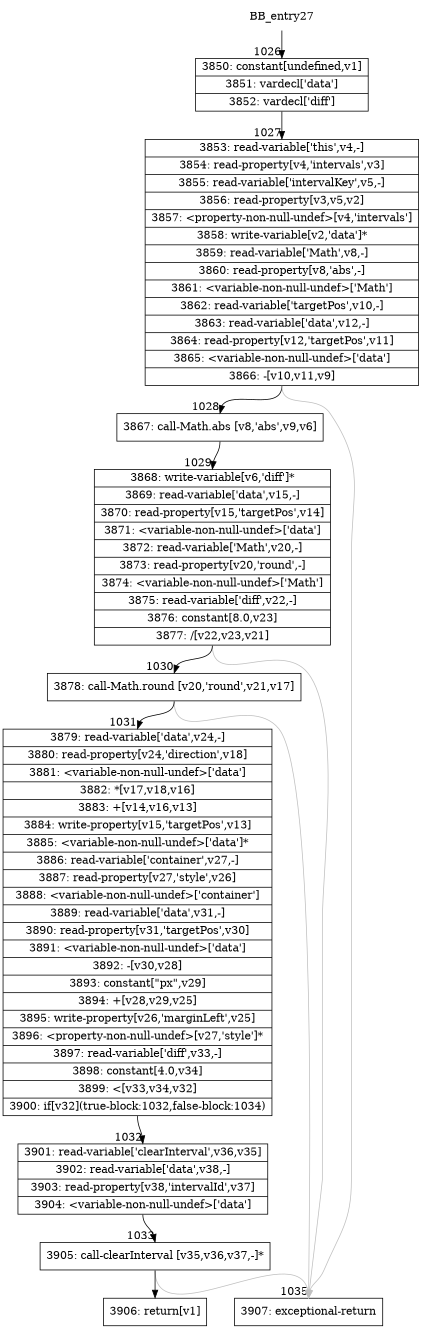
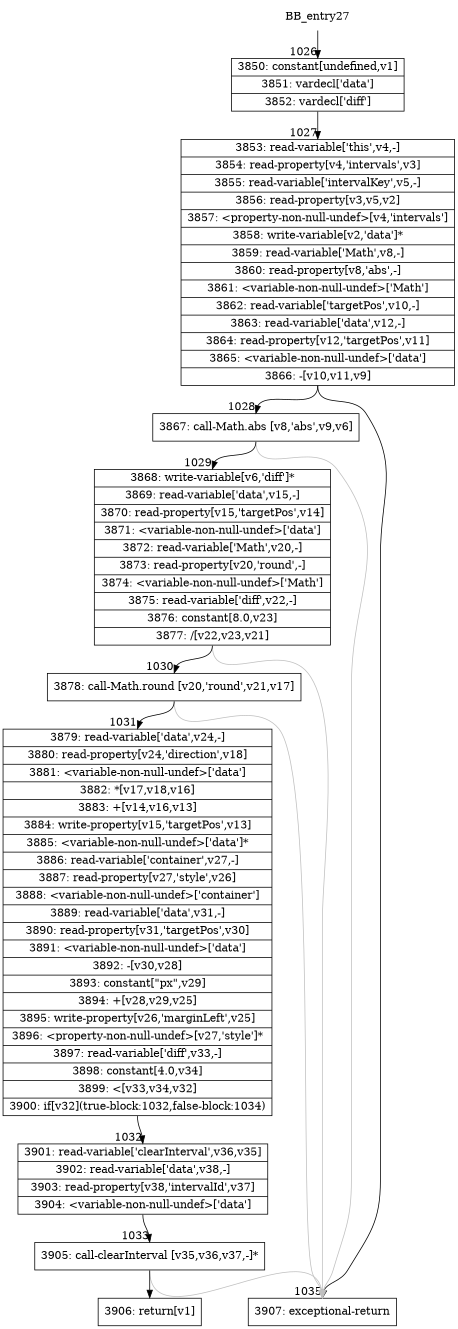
(351, 824) -> (380, 829)
none -> (351, 830)
